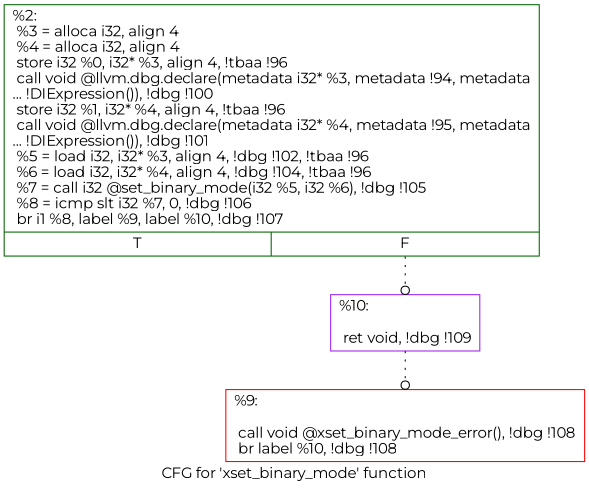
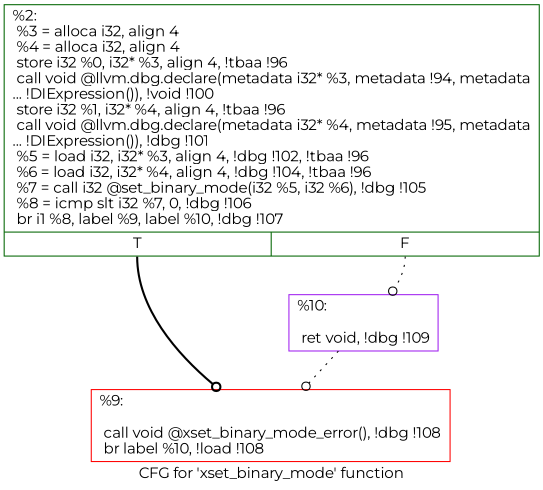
(113, 94) -> (113, 94)
none -> (161, 328)
(316, 449) -> (182, 449)
